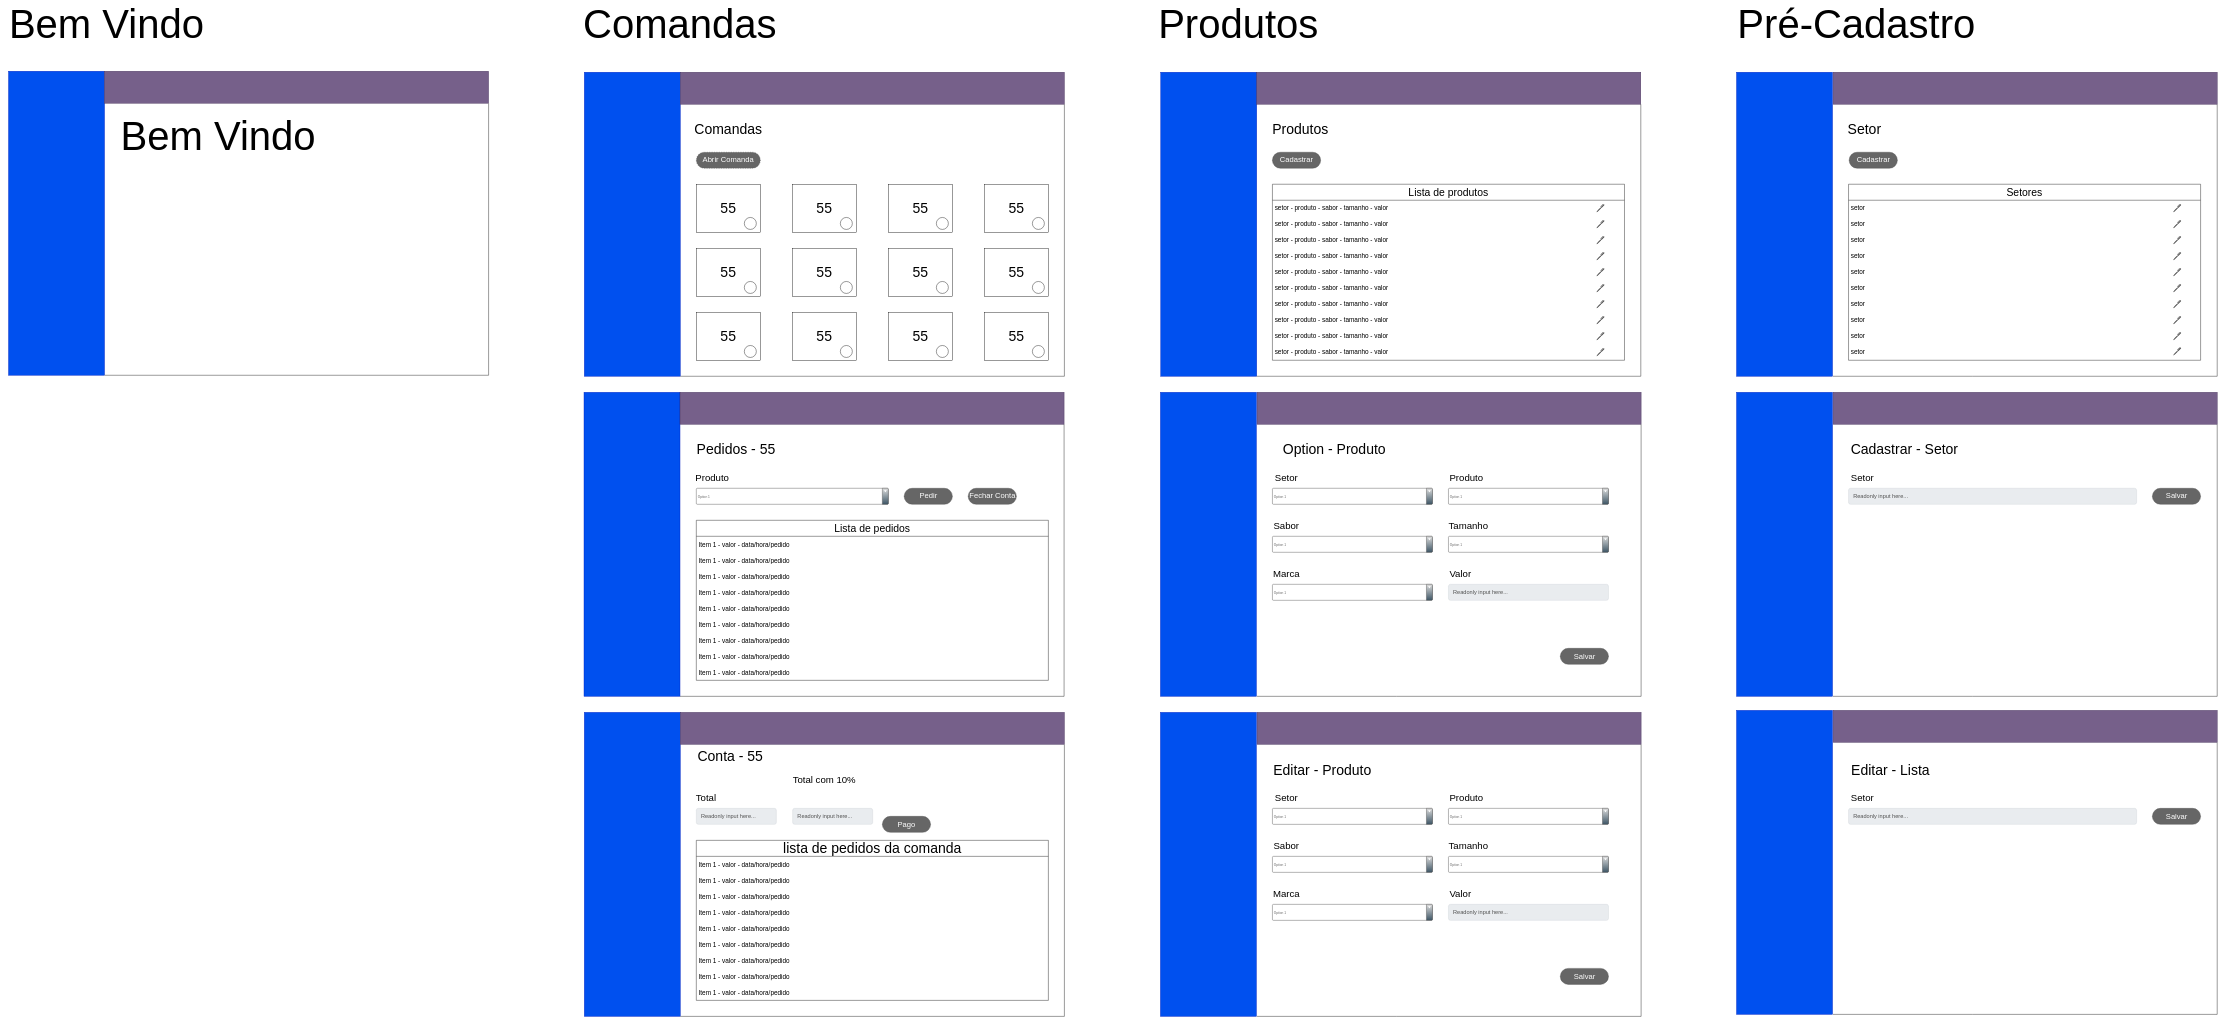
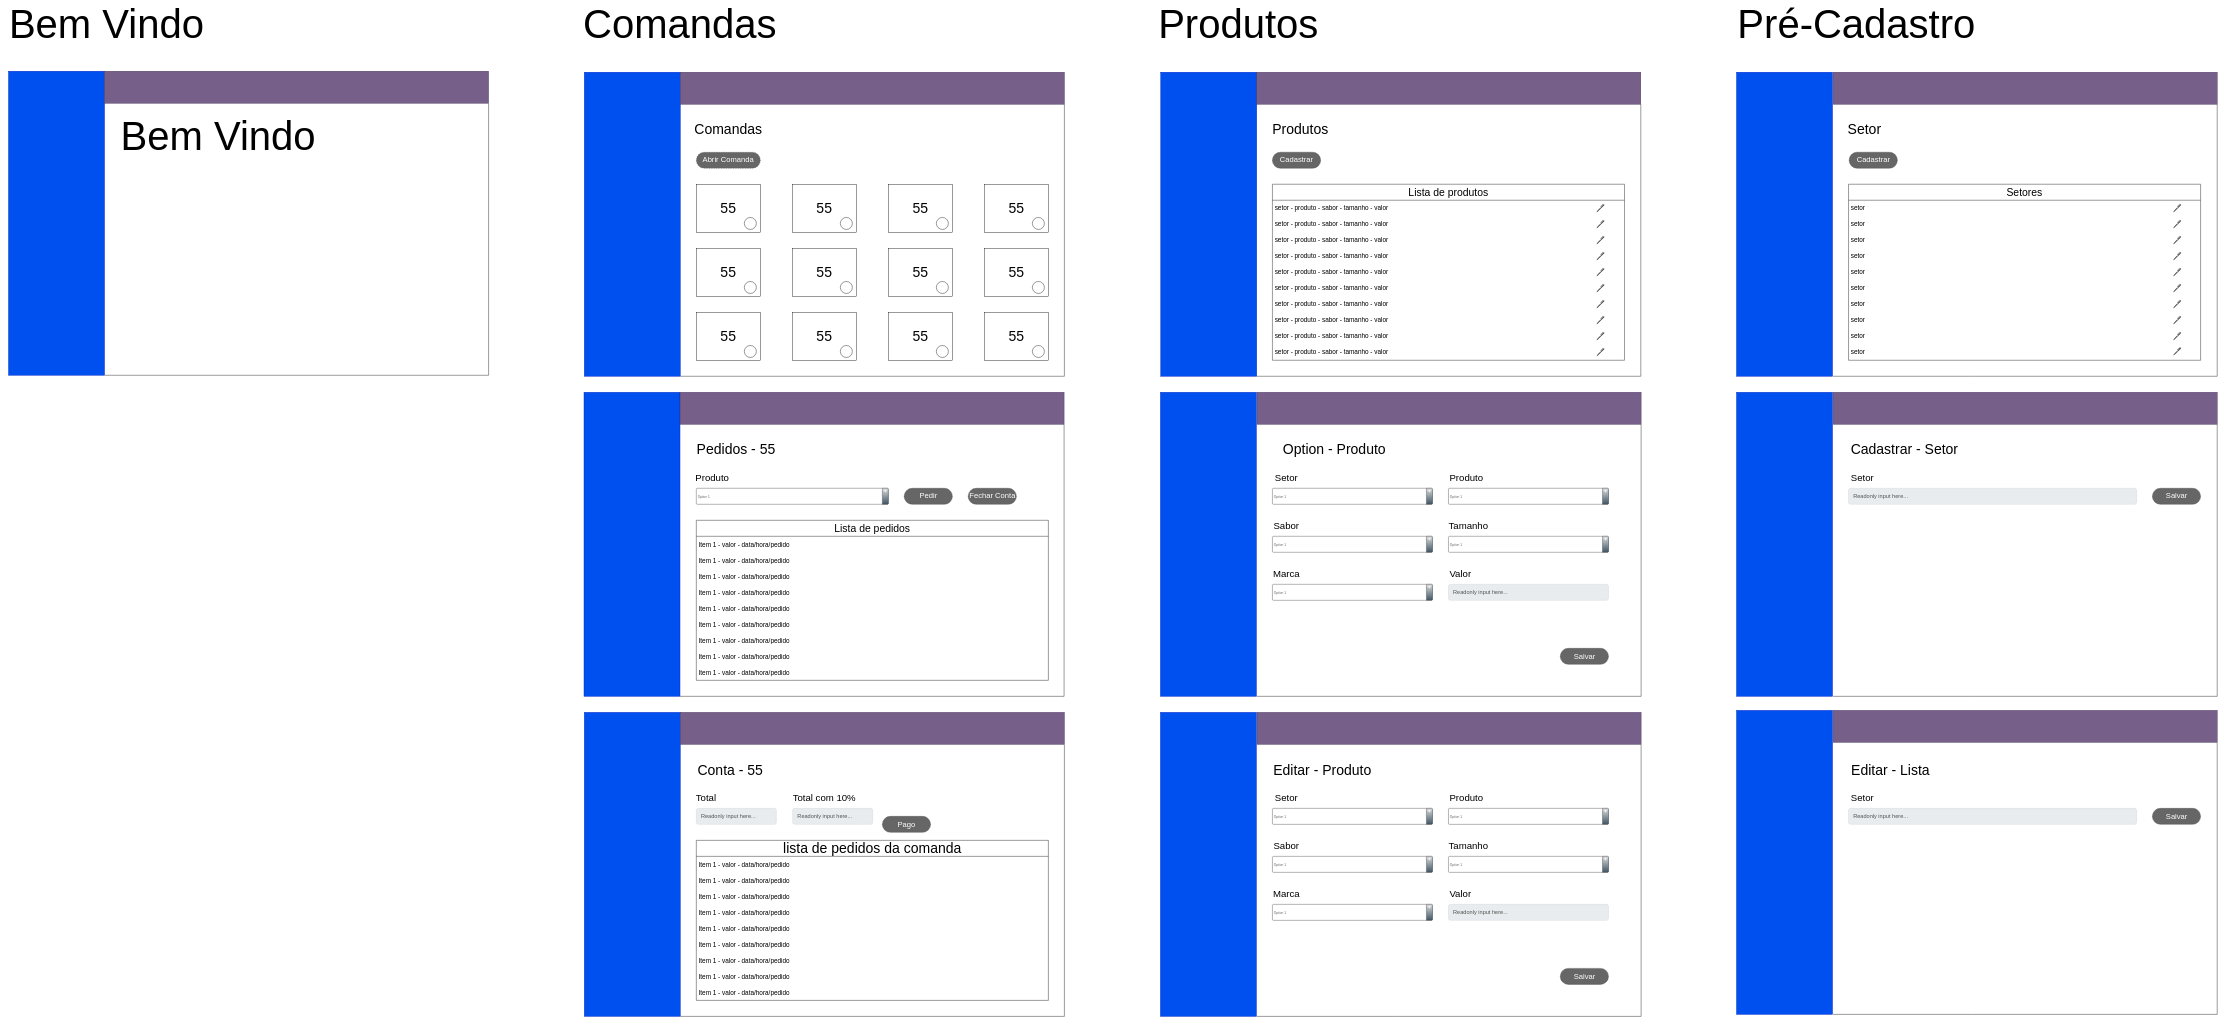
(730, 755) -> (730, 769)
(824, 780) -> (824, 798)
